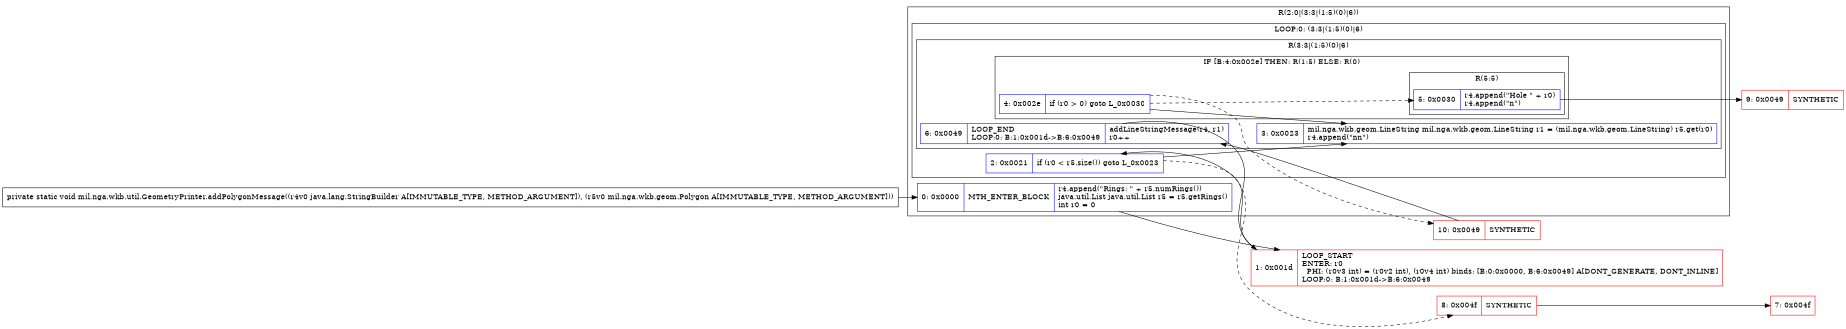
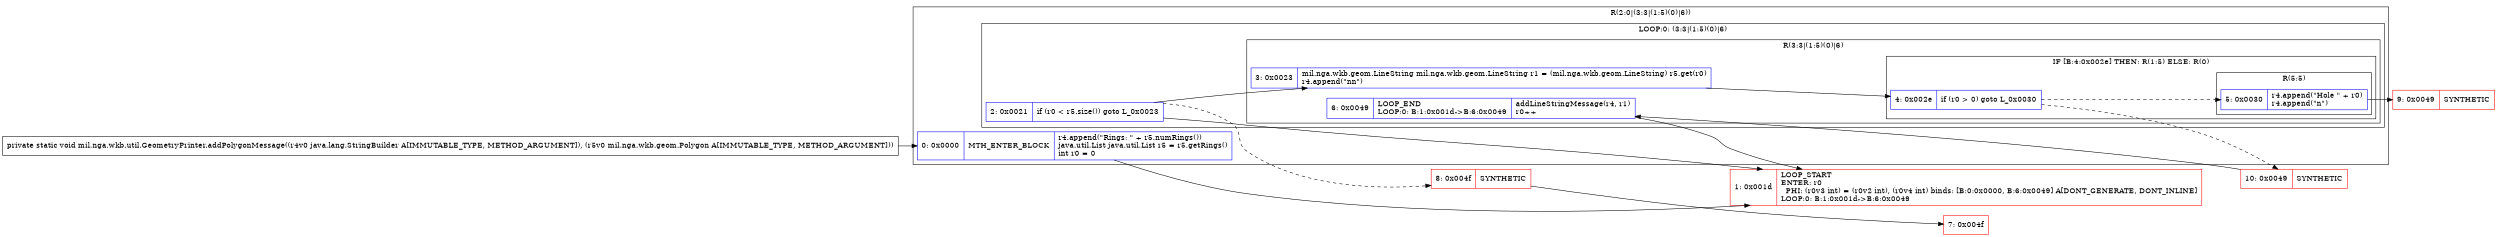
(1222, 115) -> (1796, 92)
(1208, 161) -> (1460, 143)
